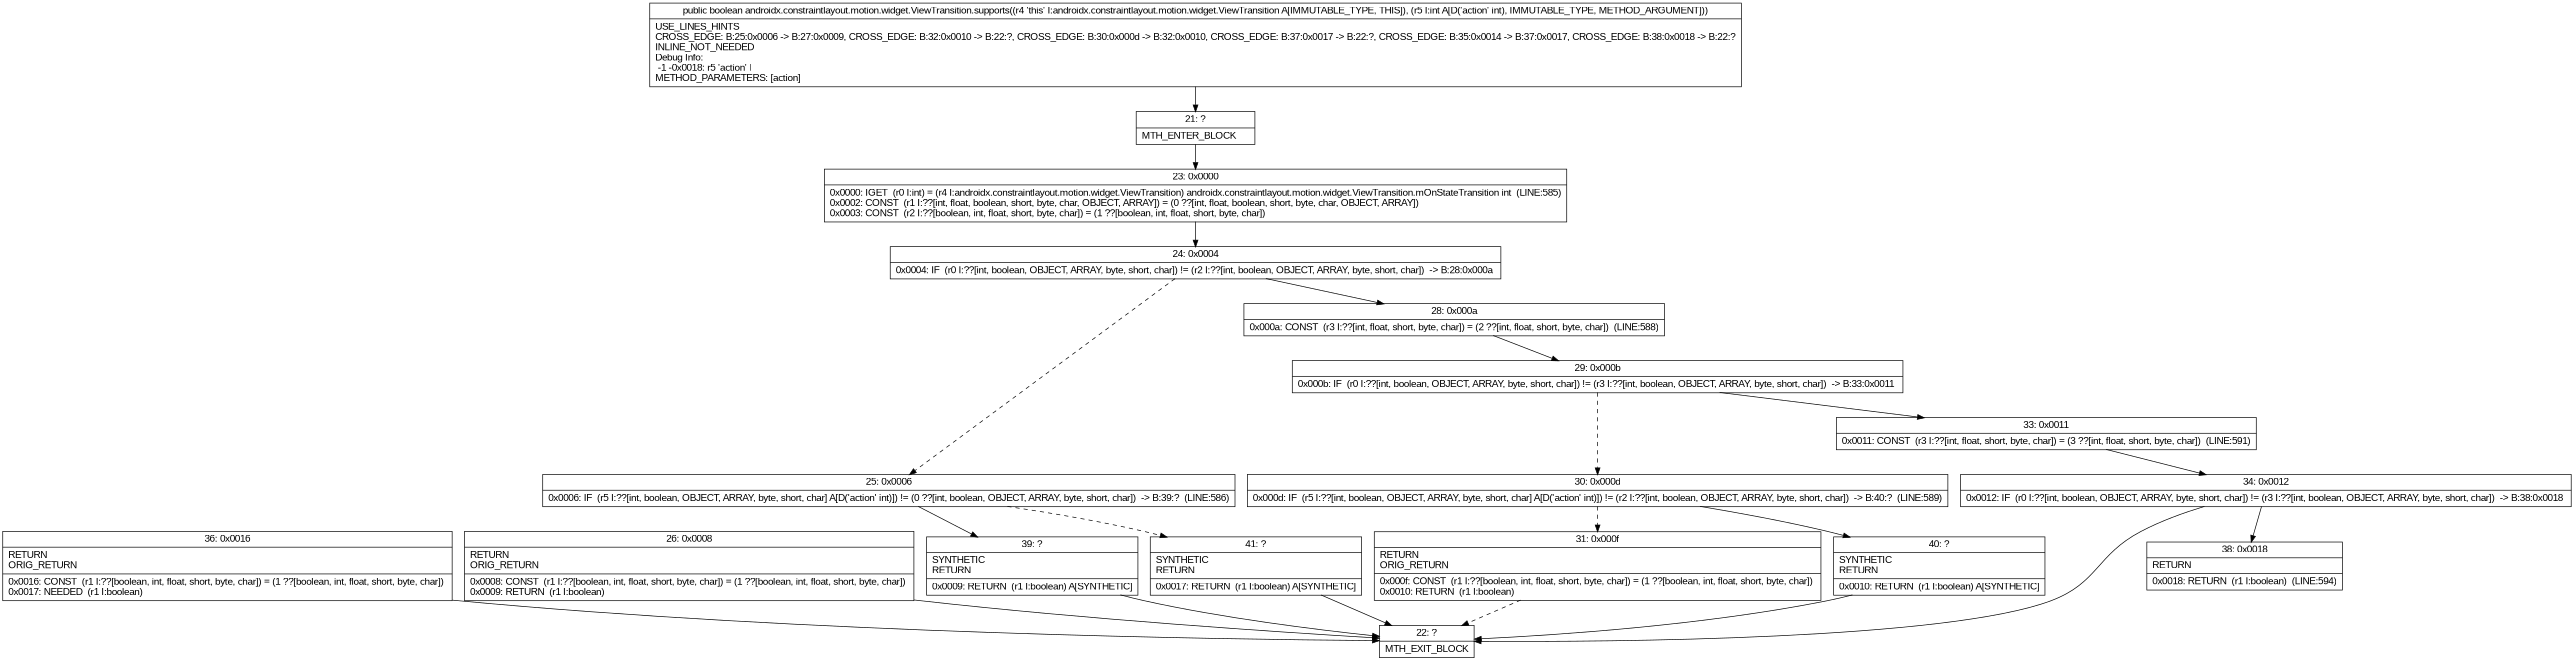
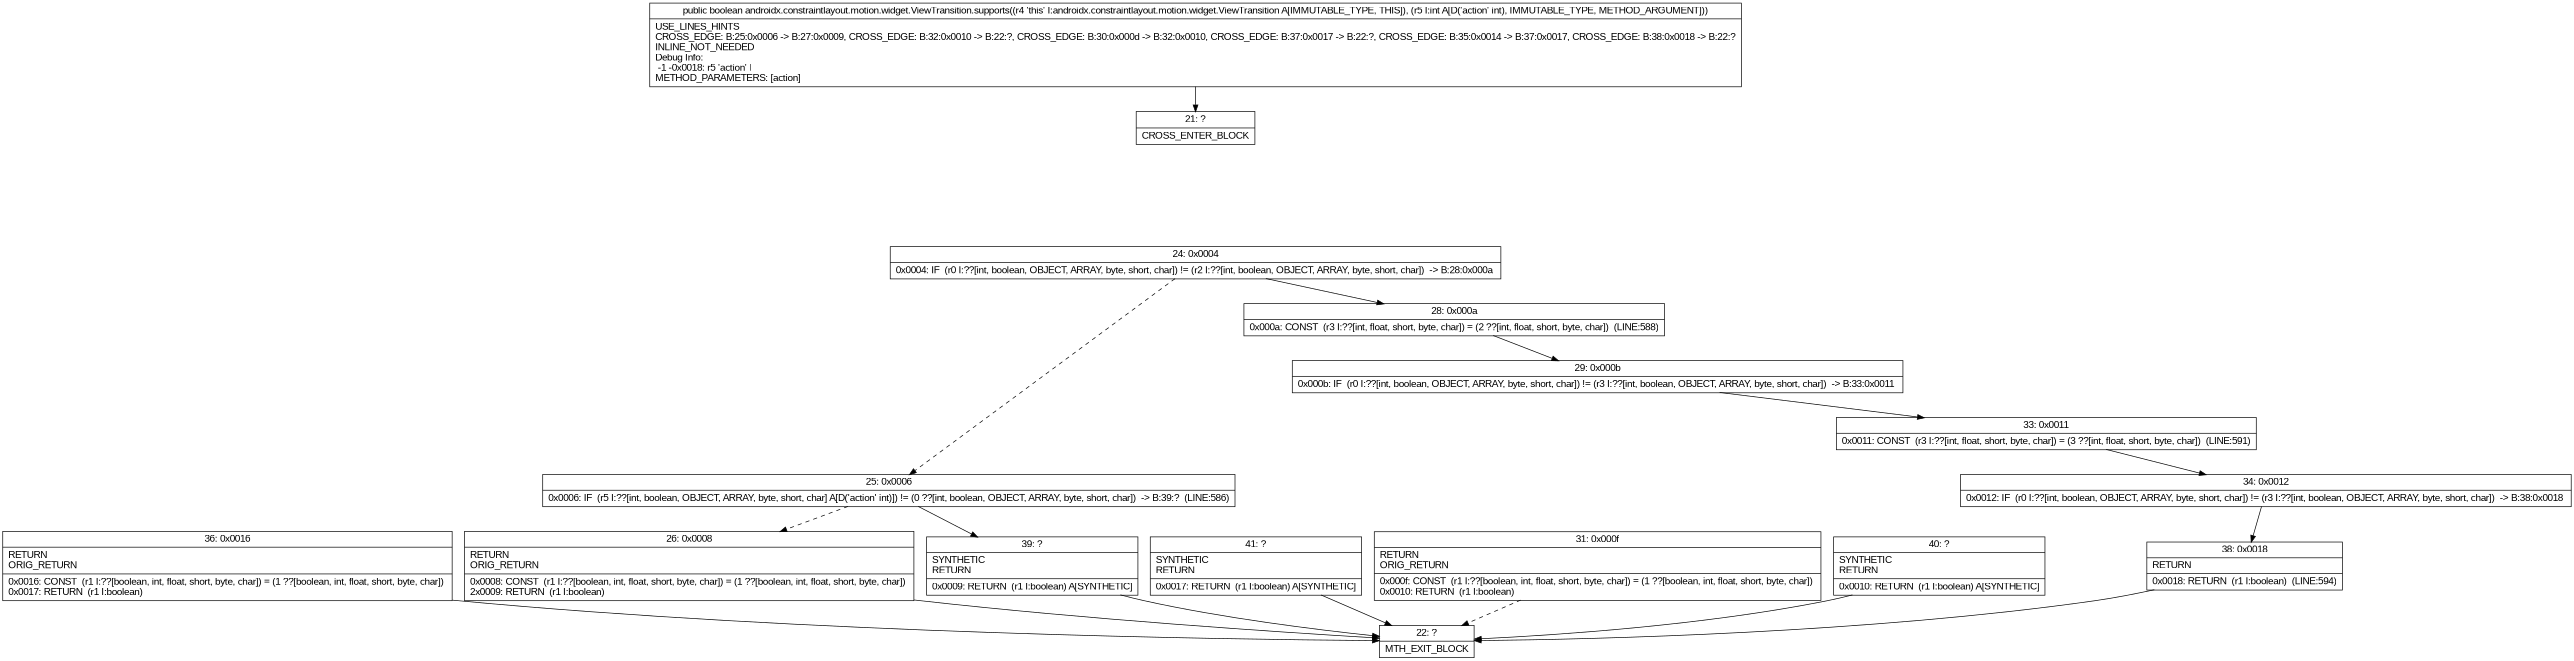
(1189, 136) -> (1196, 136)
(1196, 196) -> none
(1598, 491) -> none
(1084, 519) -> (817, 518)
(77, 592) -> (77, 592)
(539, 592) -> (539, 592)
(1859, 631) -> (1819, 628)
